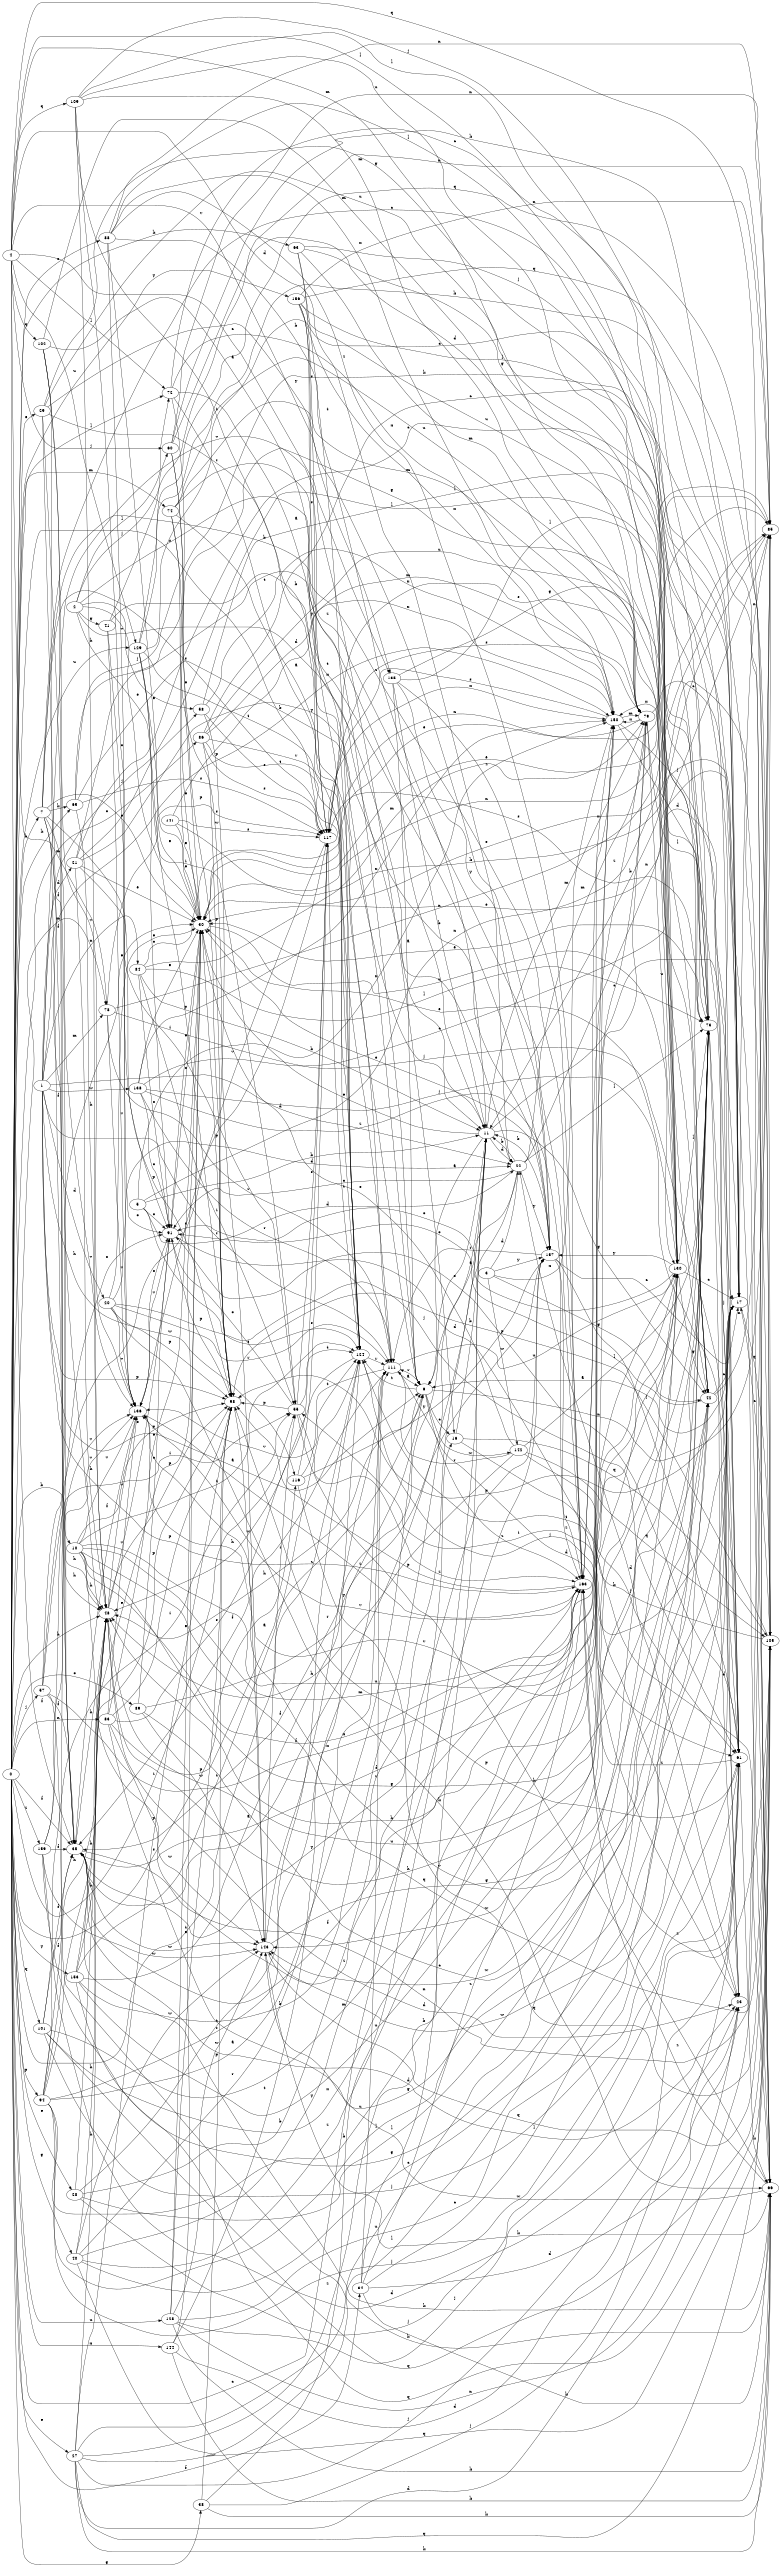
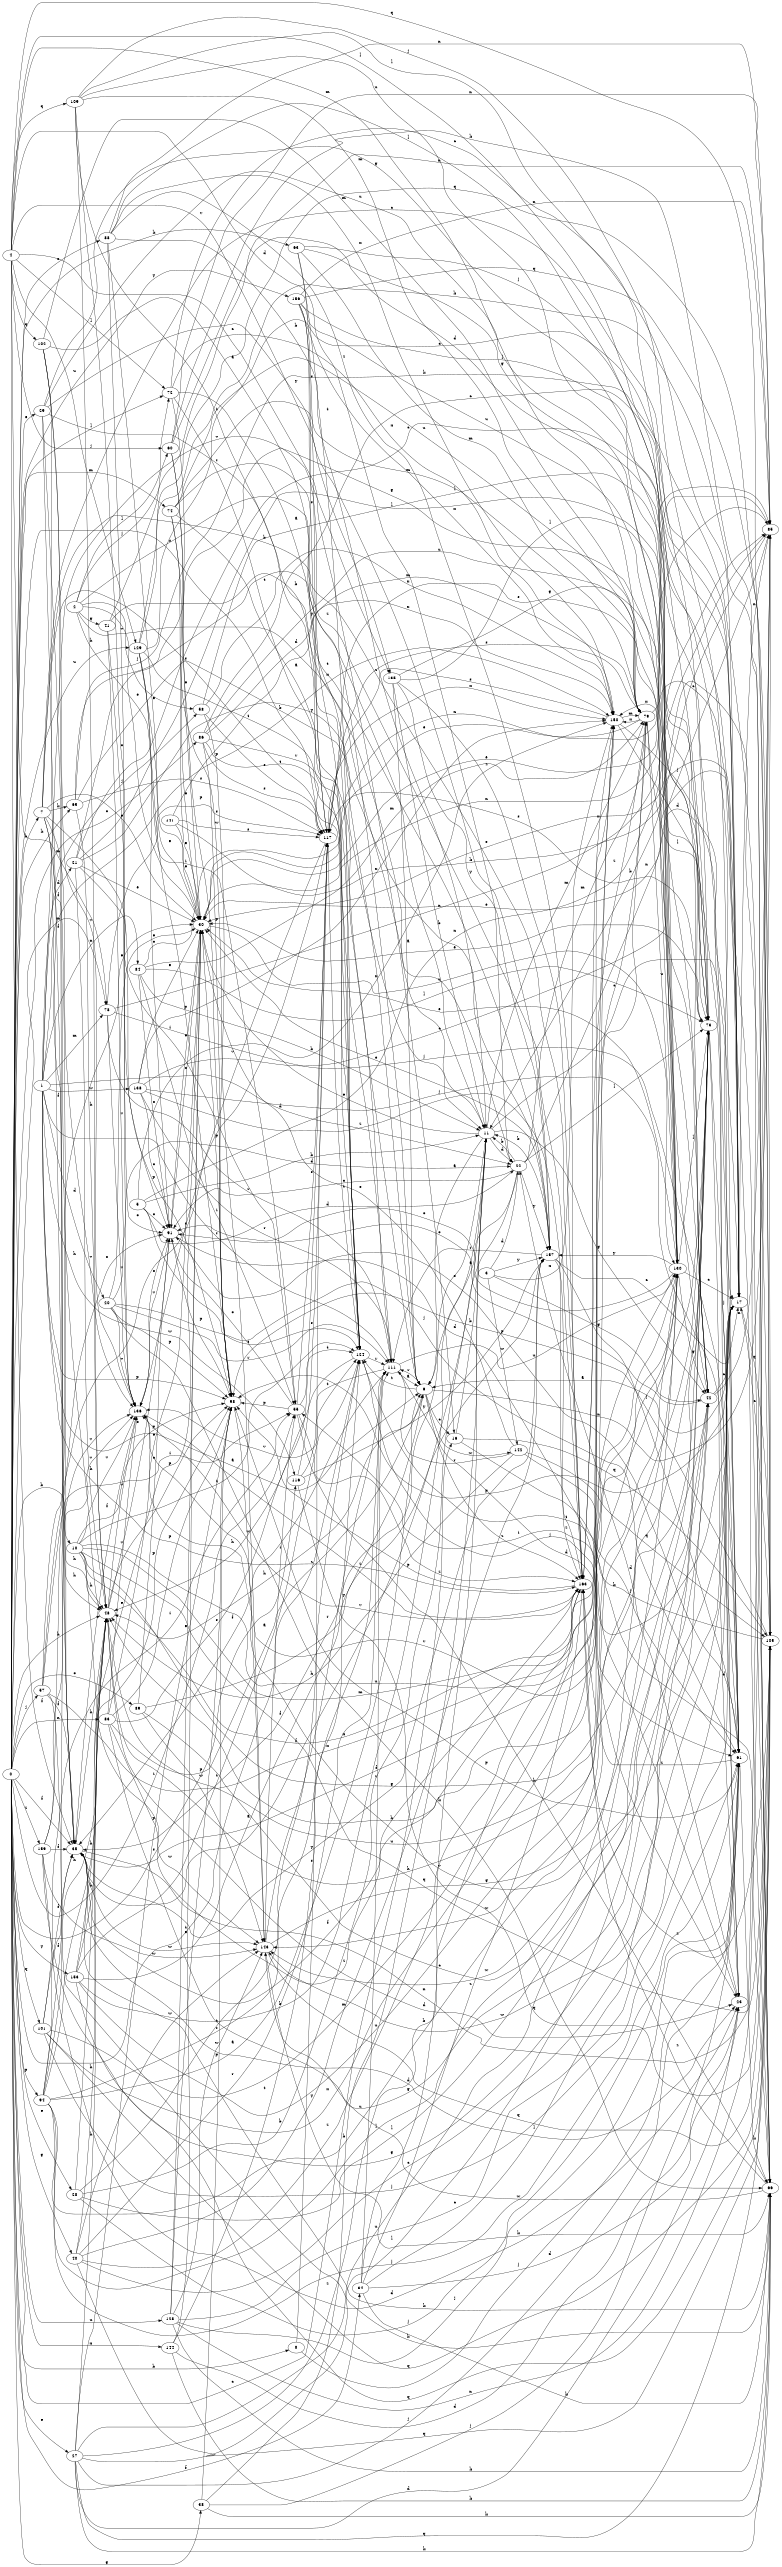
(683, 1285) -> none
none -> (296, 2348)
